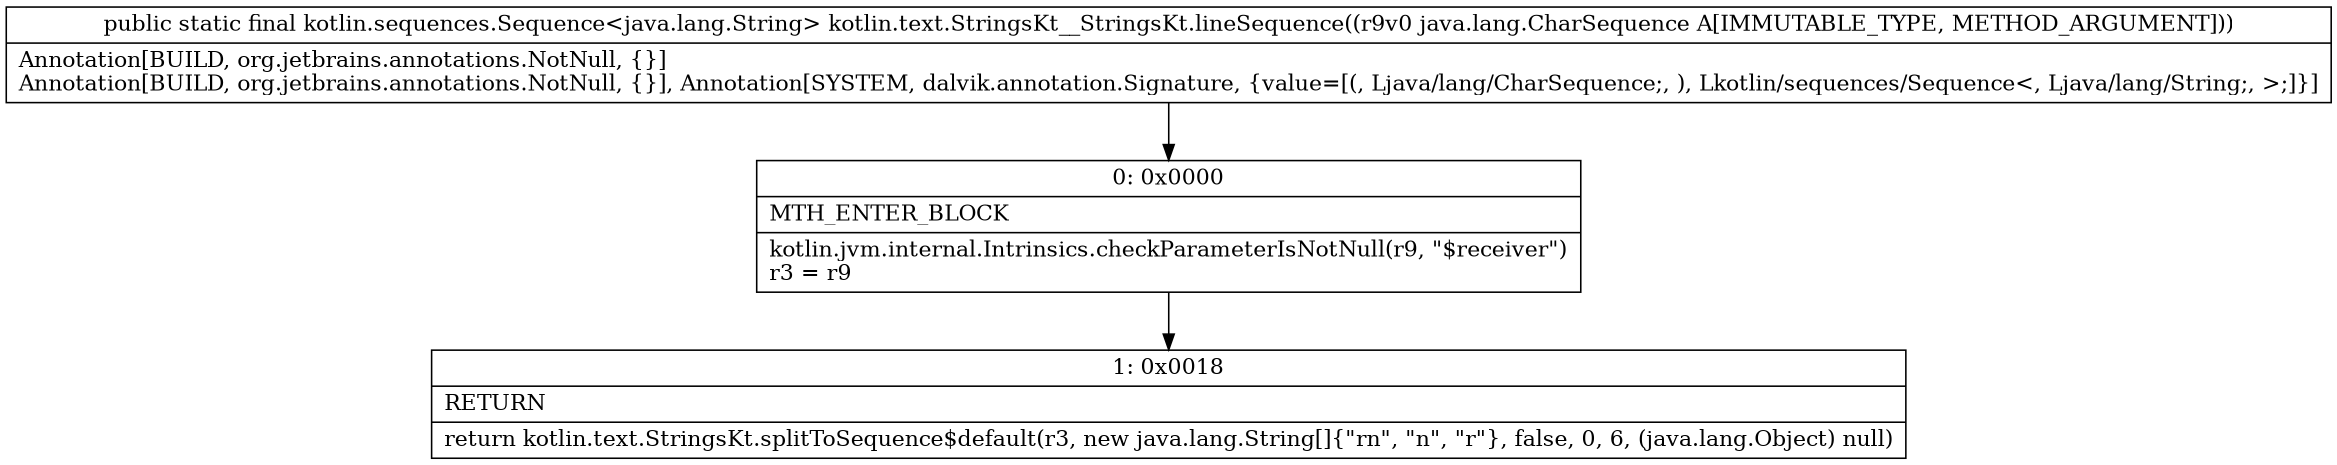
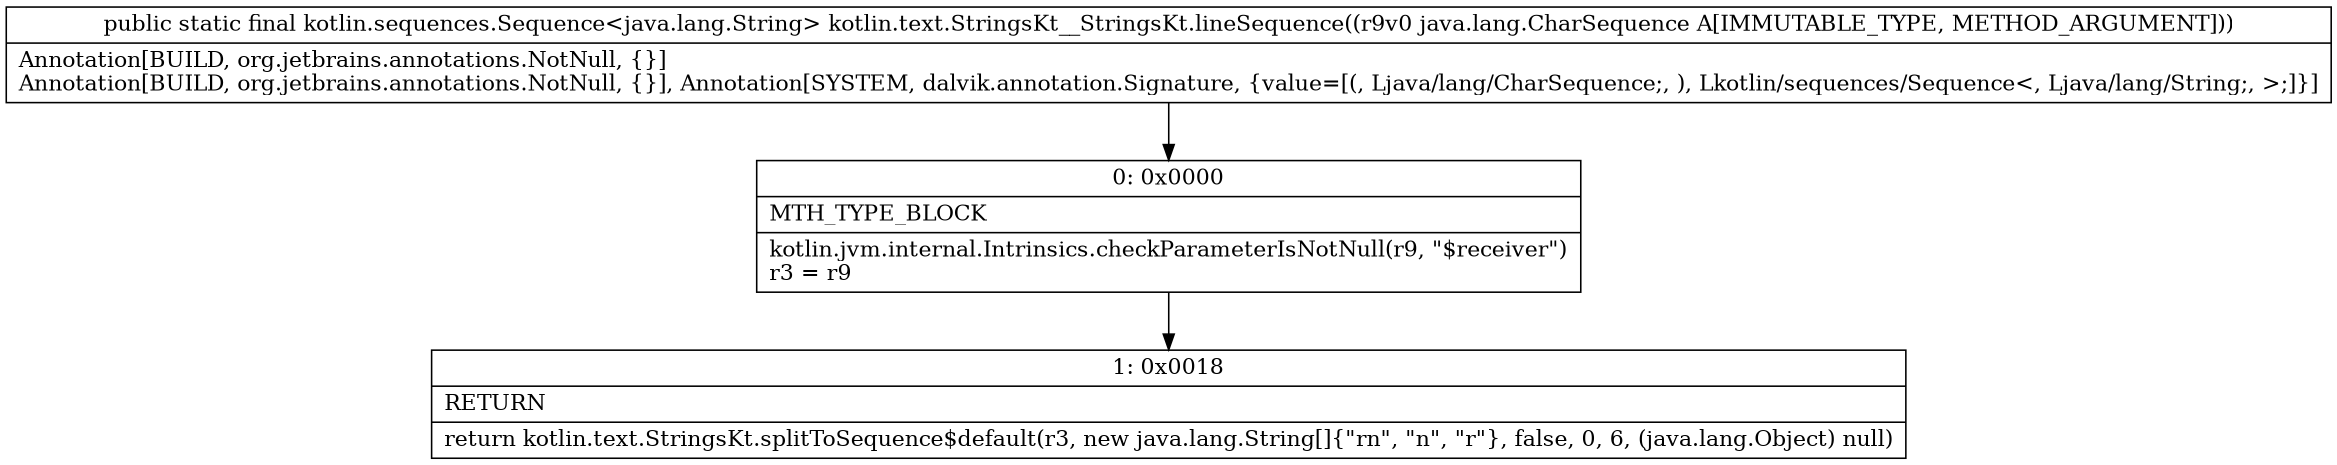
(890, 214) -> (878, 214)
